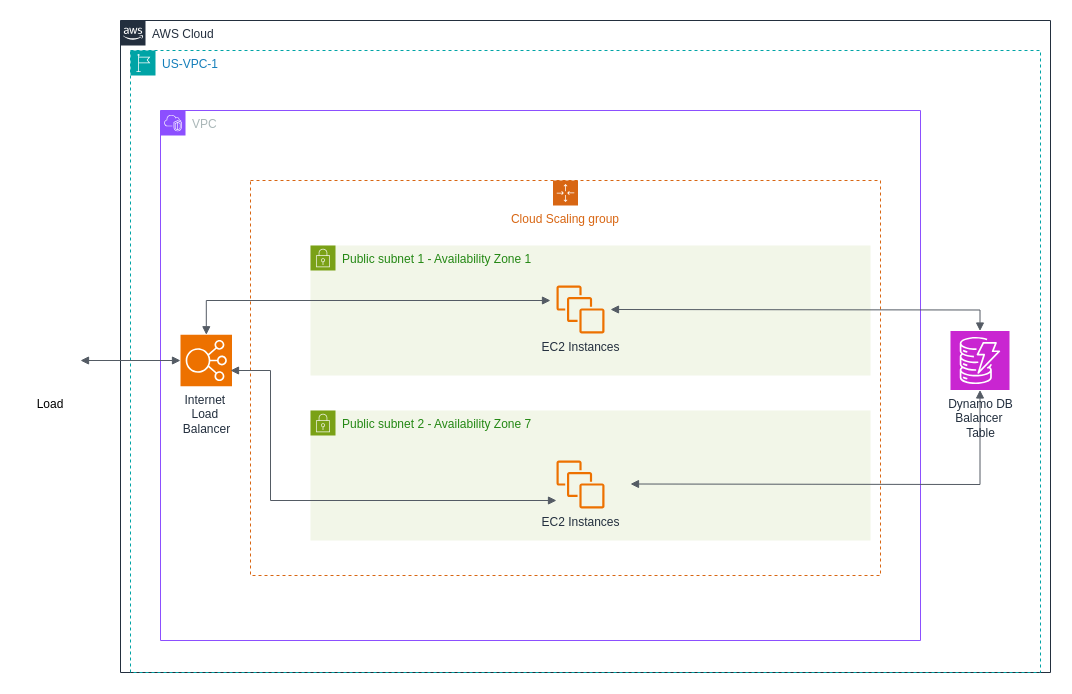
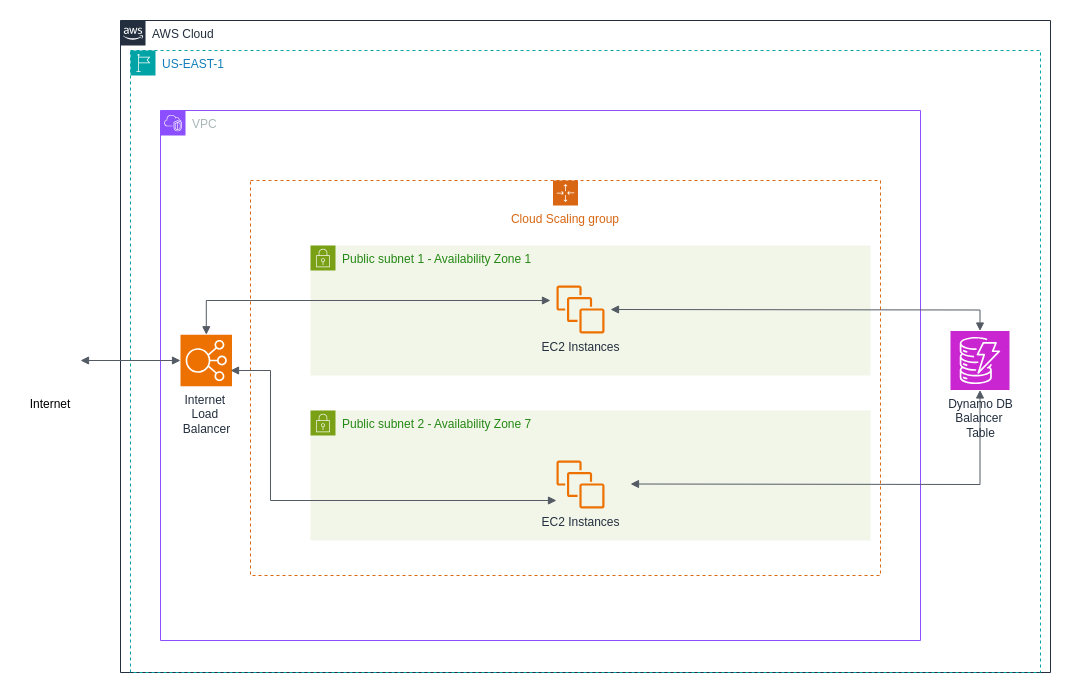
(189, 65) -> (193, 65)
(50, 404) -> (50, 404)
